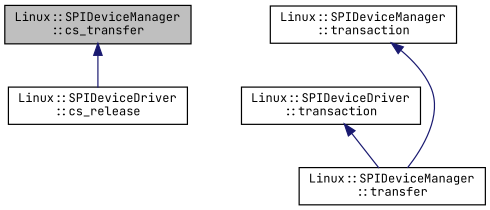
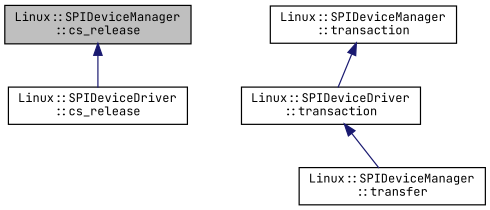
(98, 25) -> (98, 25)
(434, 107) -> (345, 71)
